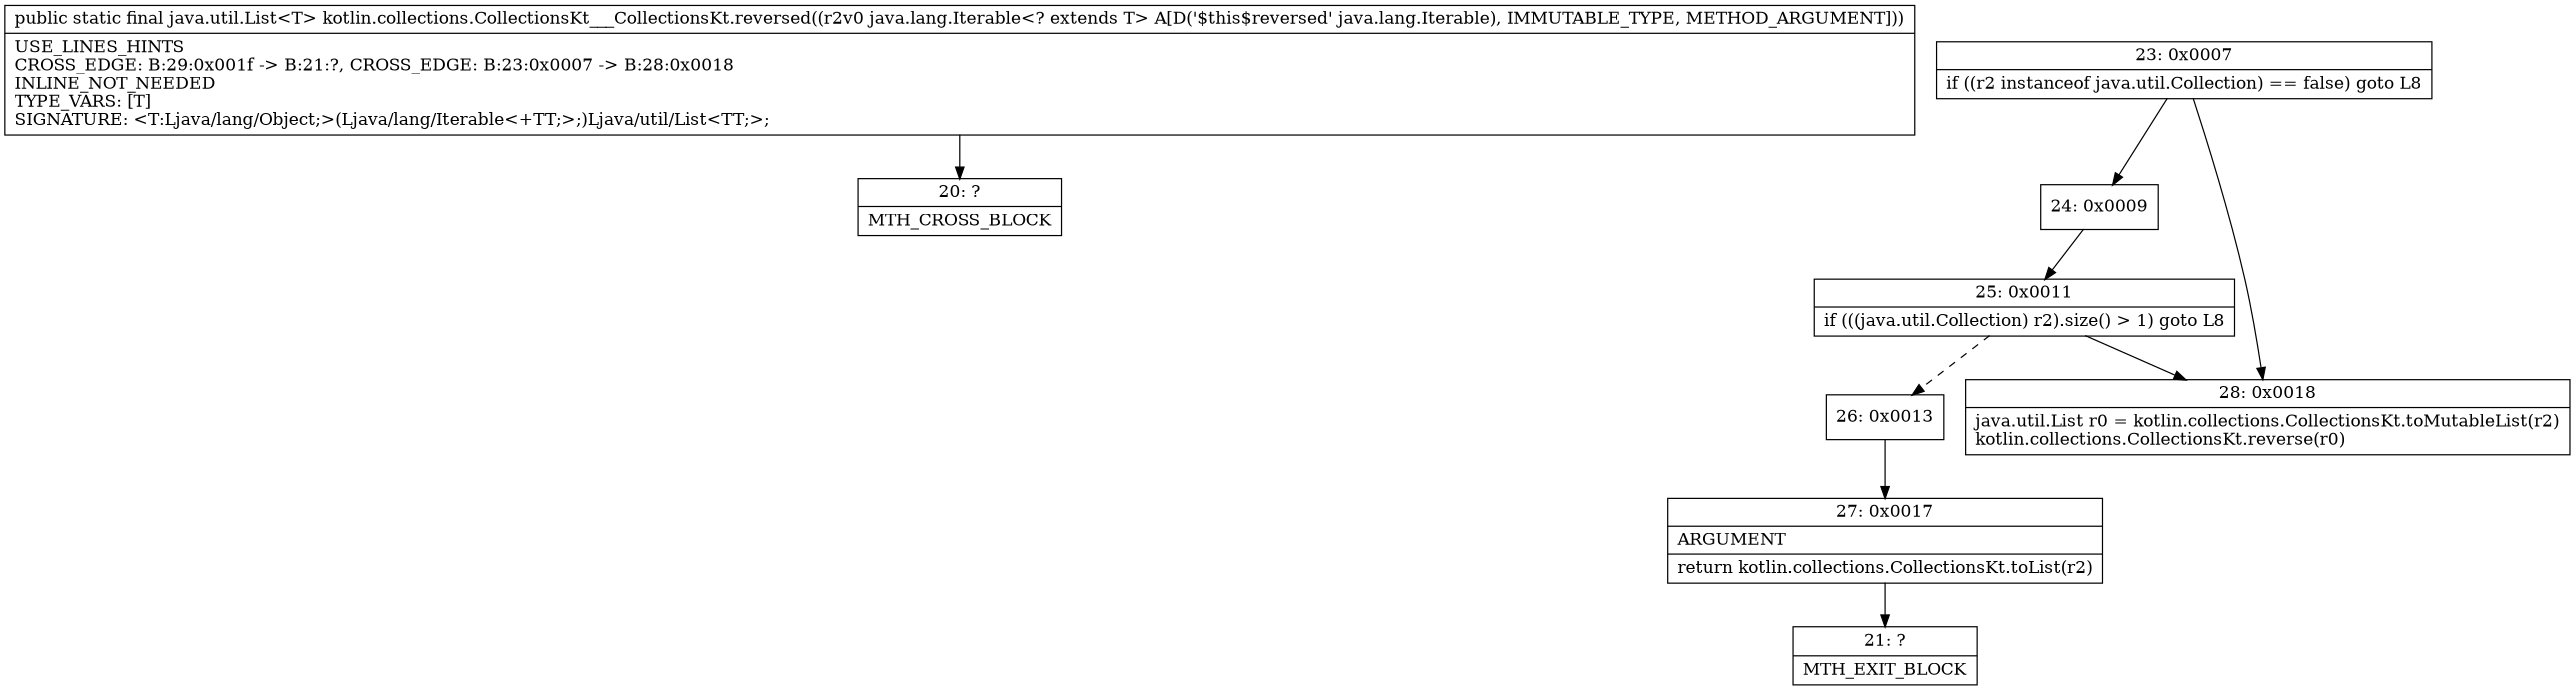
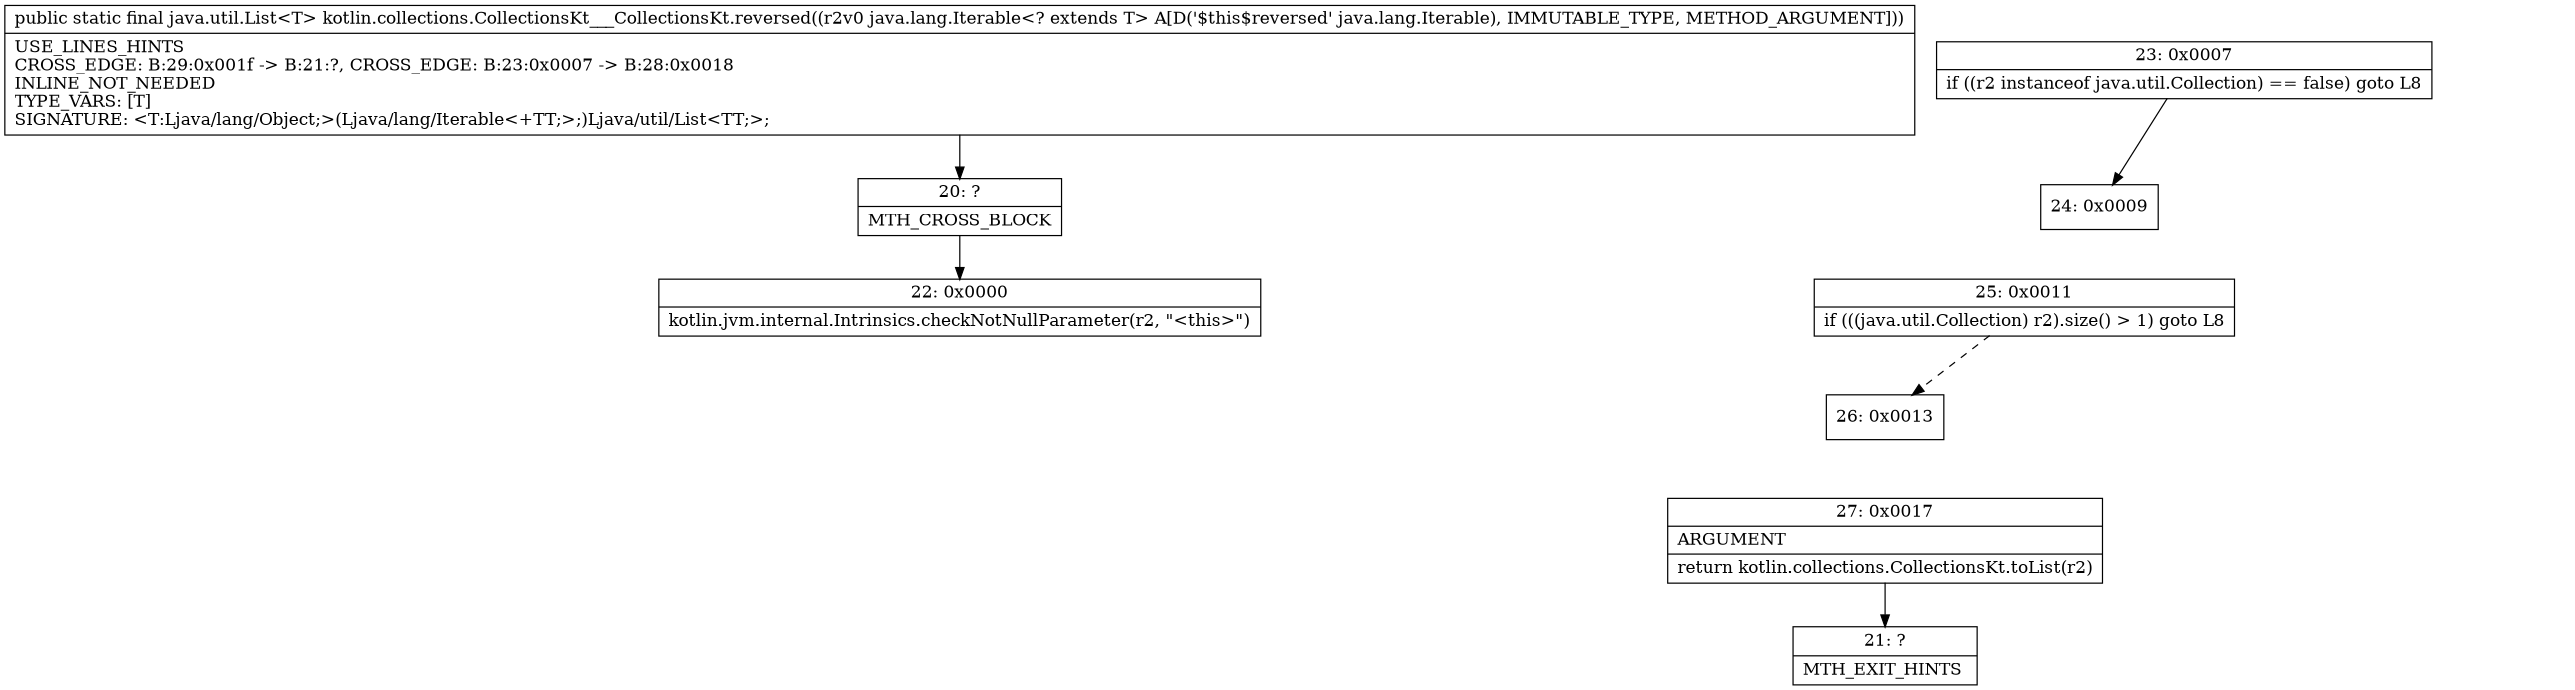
(2068, 250) -> none
none -> (960, 308)
(2268, 417) -> none
(1885, 463) -> none
(1885, 670) -> (1883, 670)
